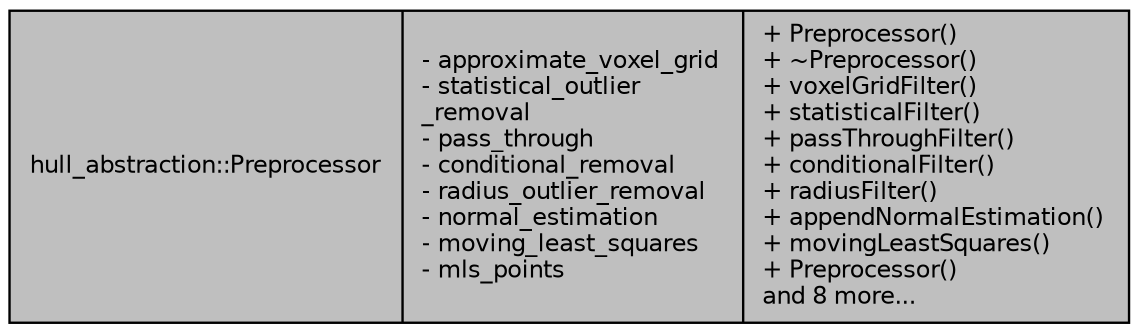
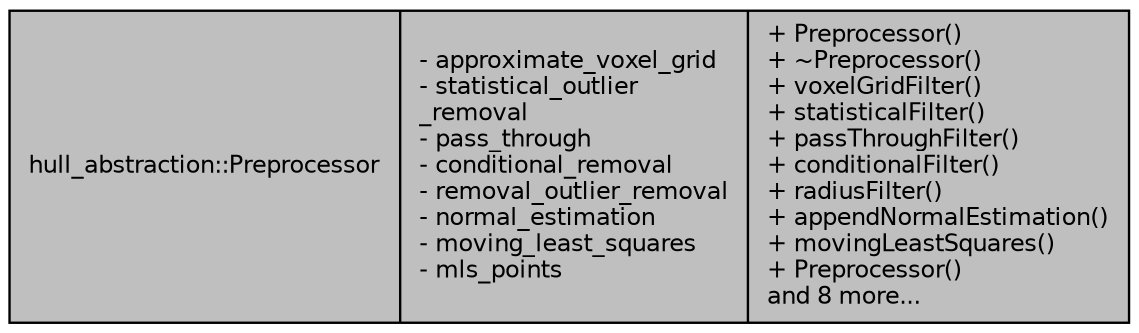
(565, 192) -> (574, 192)
